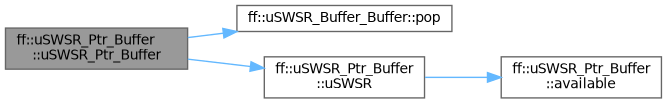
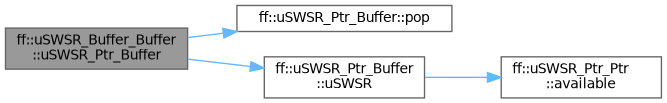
(344, 18) -> (344, 18)
(97, 49) -> (97, 49)
(581, 77) -> (581, 77)
